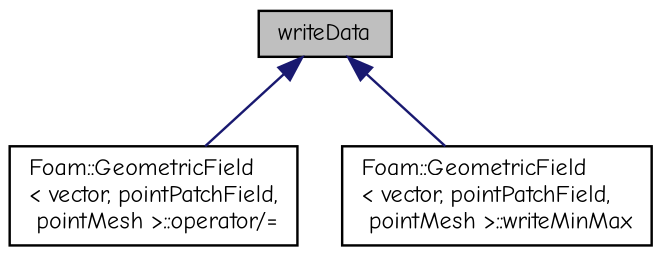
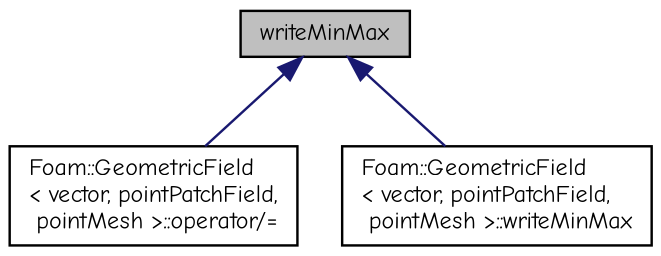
(325, 34) -> (325, 34)
